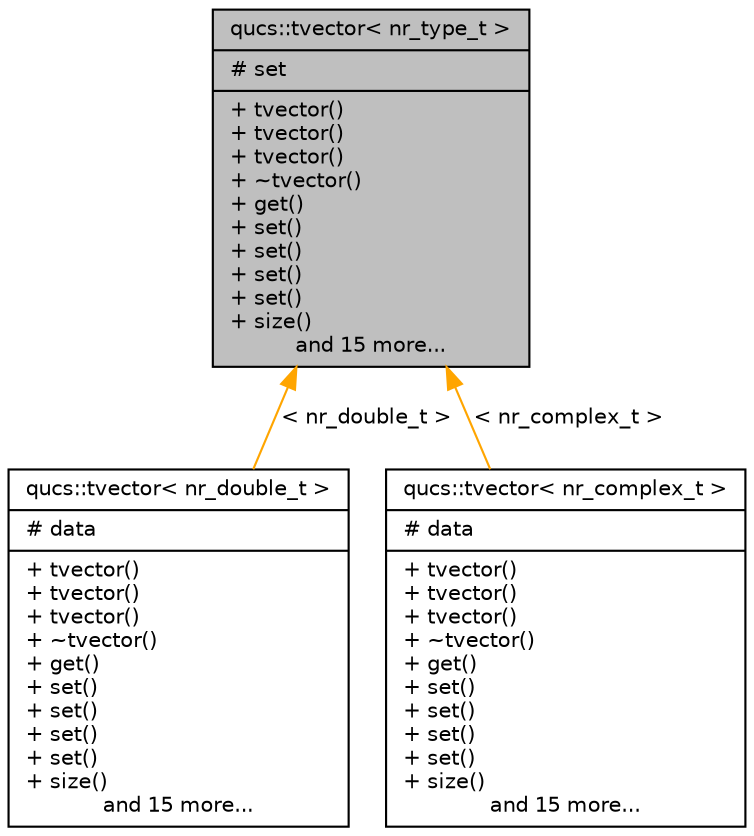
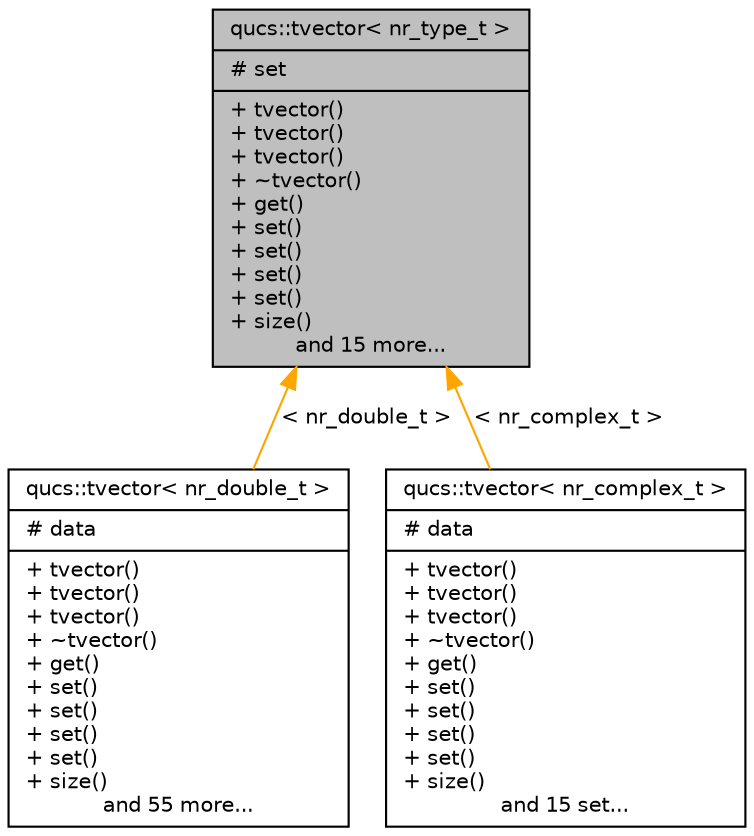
(179, 805) -> (179, 805)
(566, 805) -> (566, 805)
